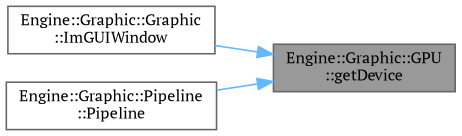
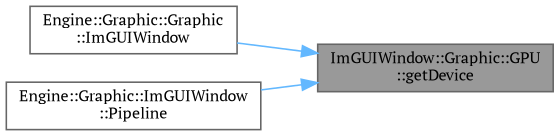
(364, 68) -> (435, 68)
(111, 106) -> (134, 106)
